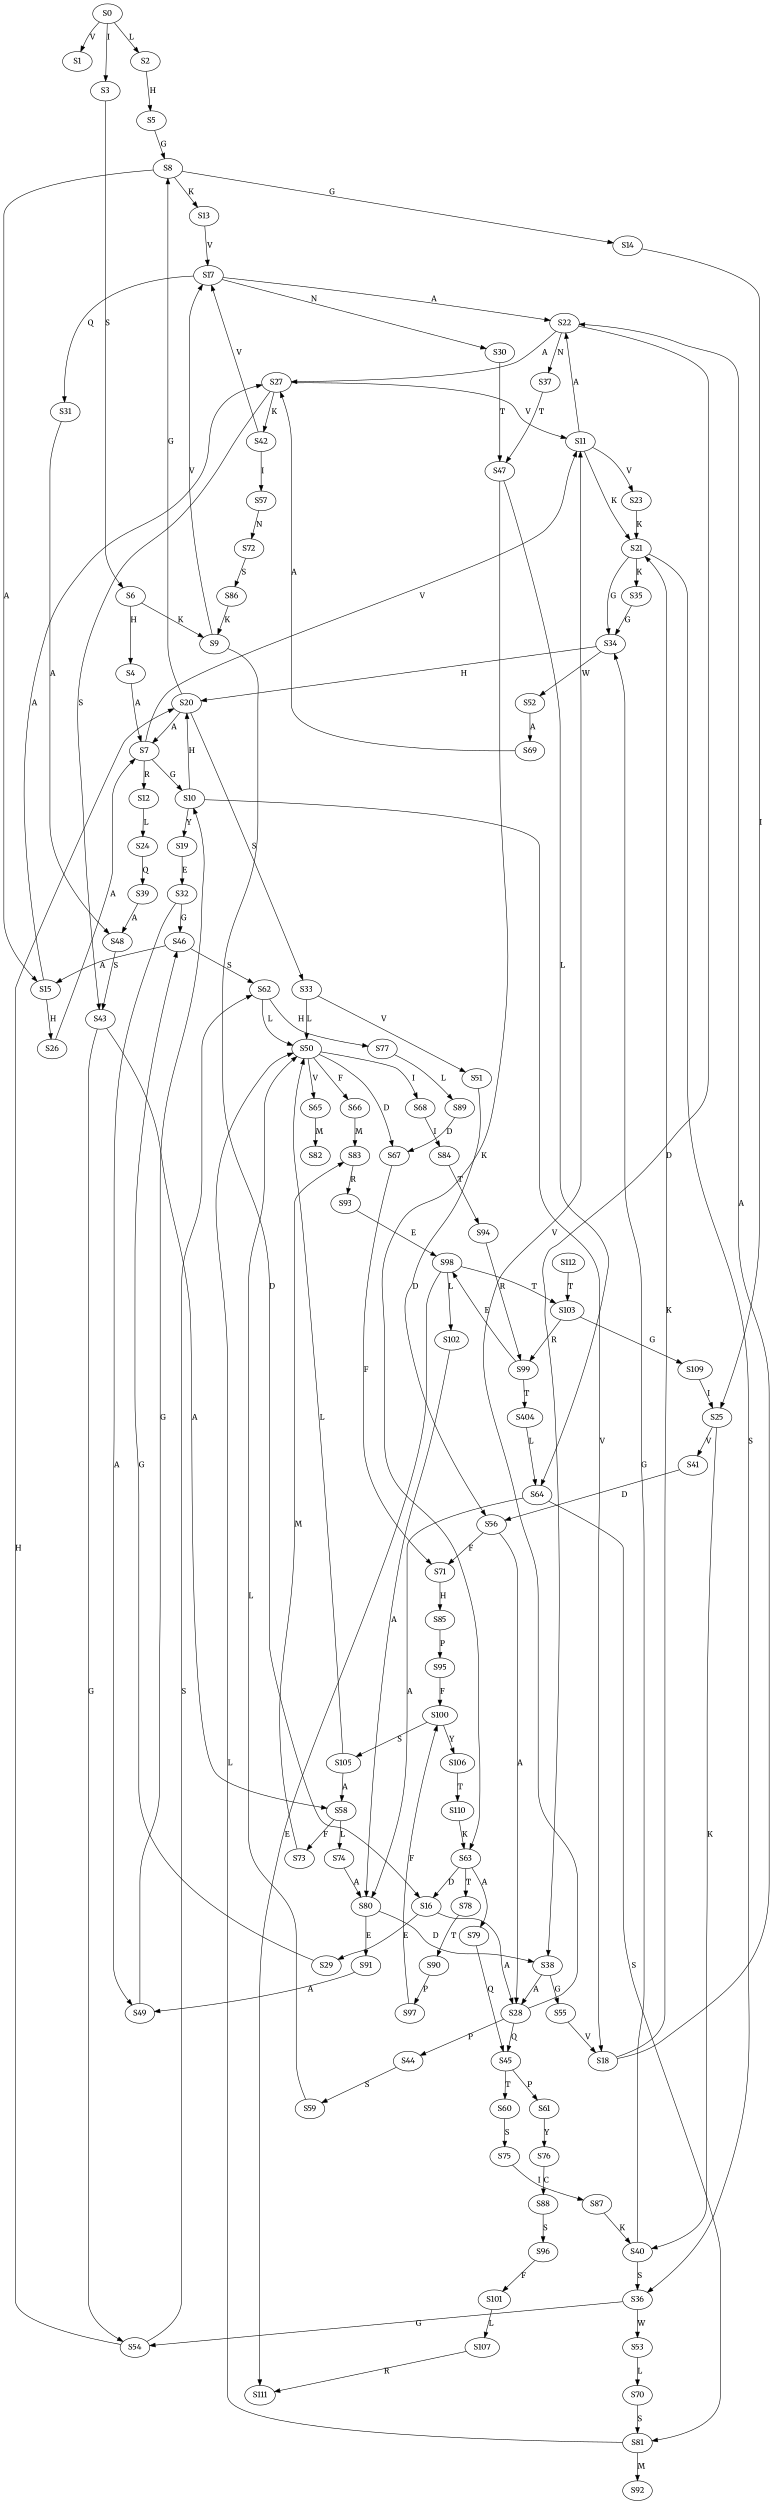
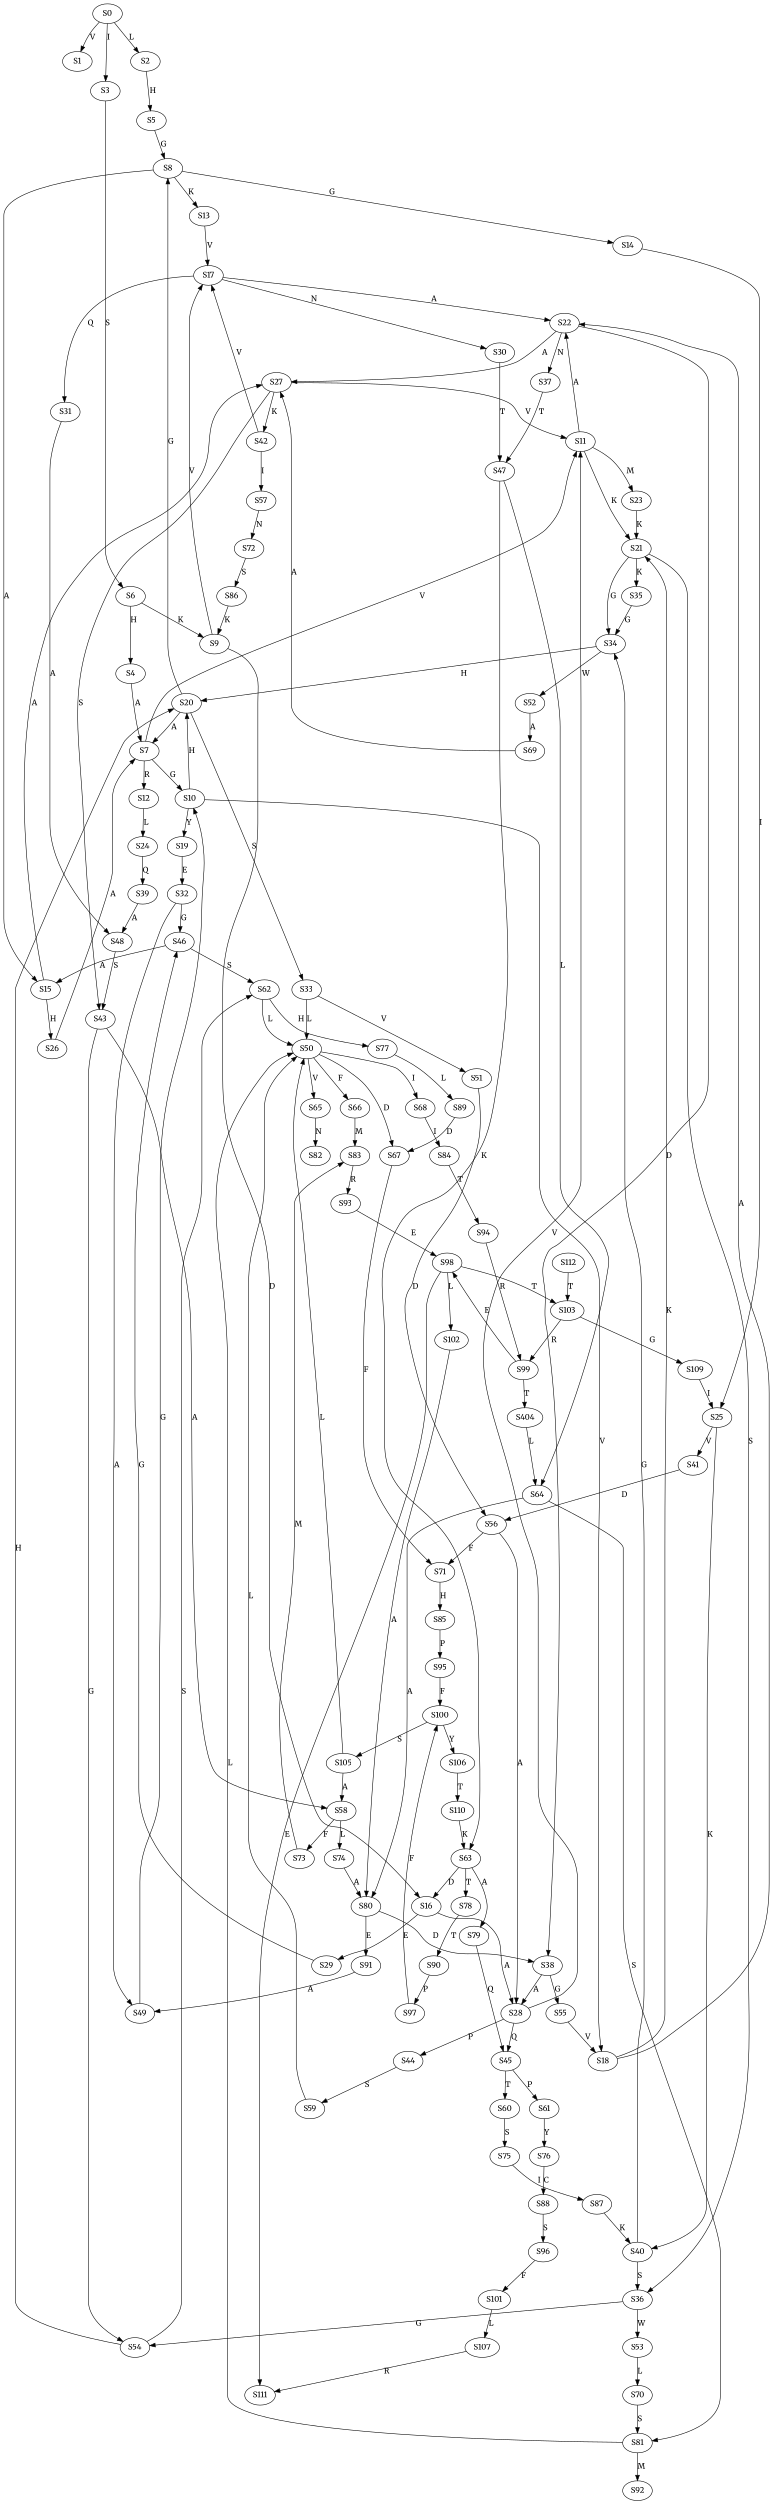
(629, 471) -> (630, 471)
(319, 1132) -> (318, 1132)
